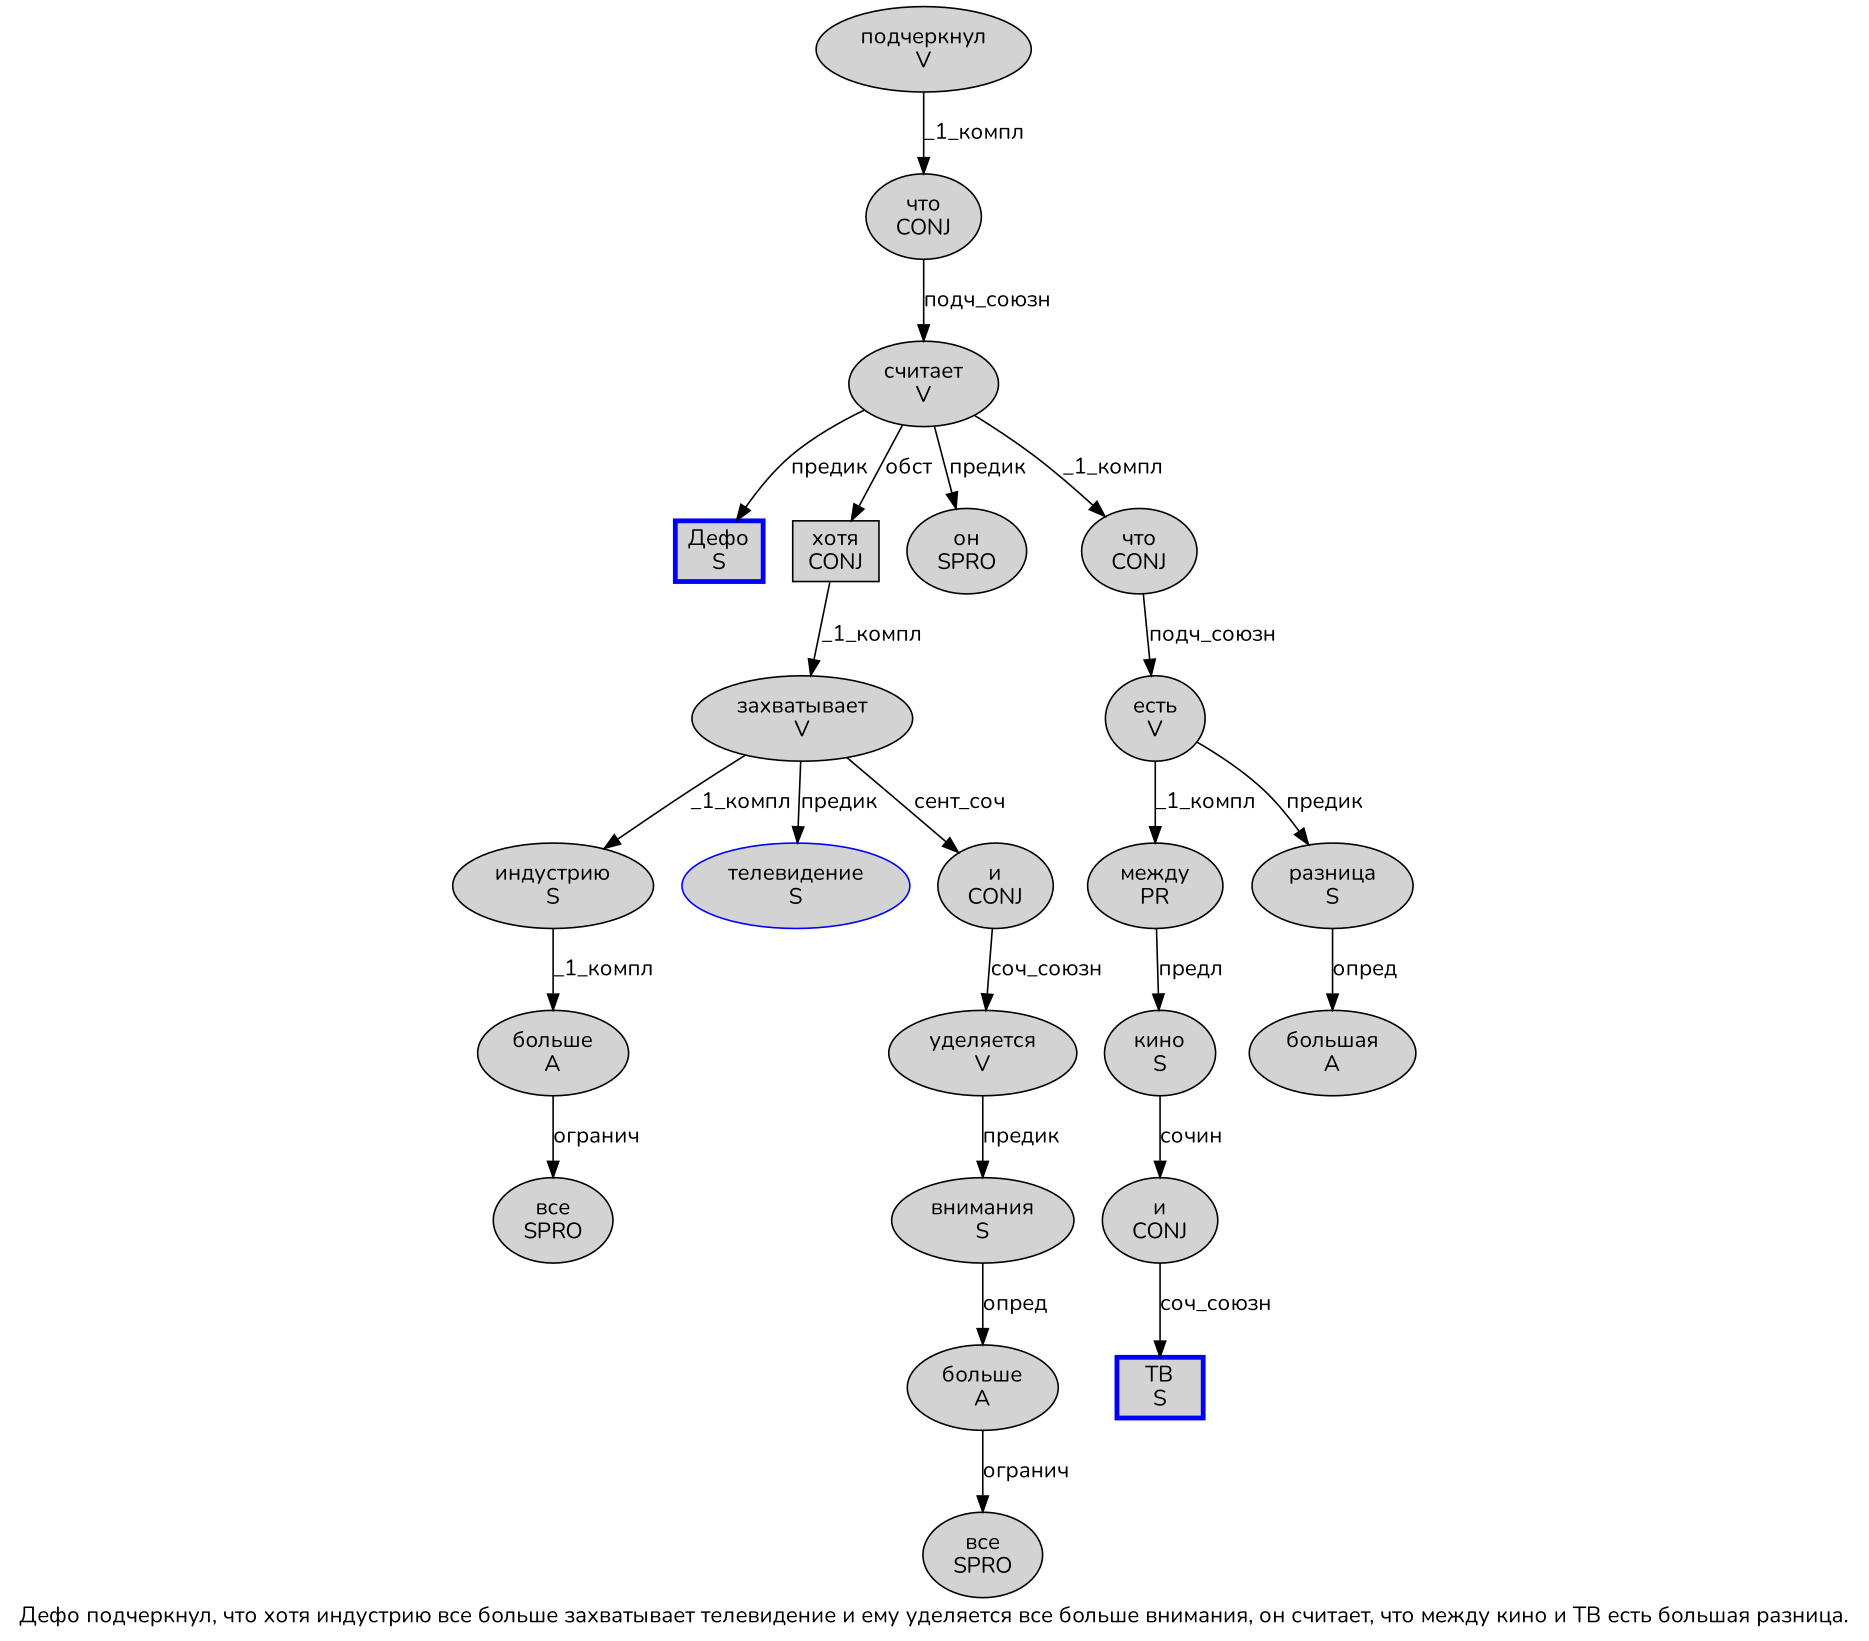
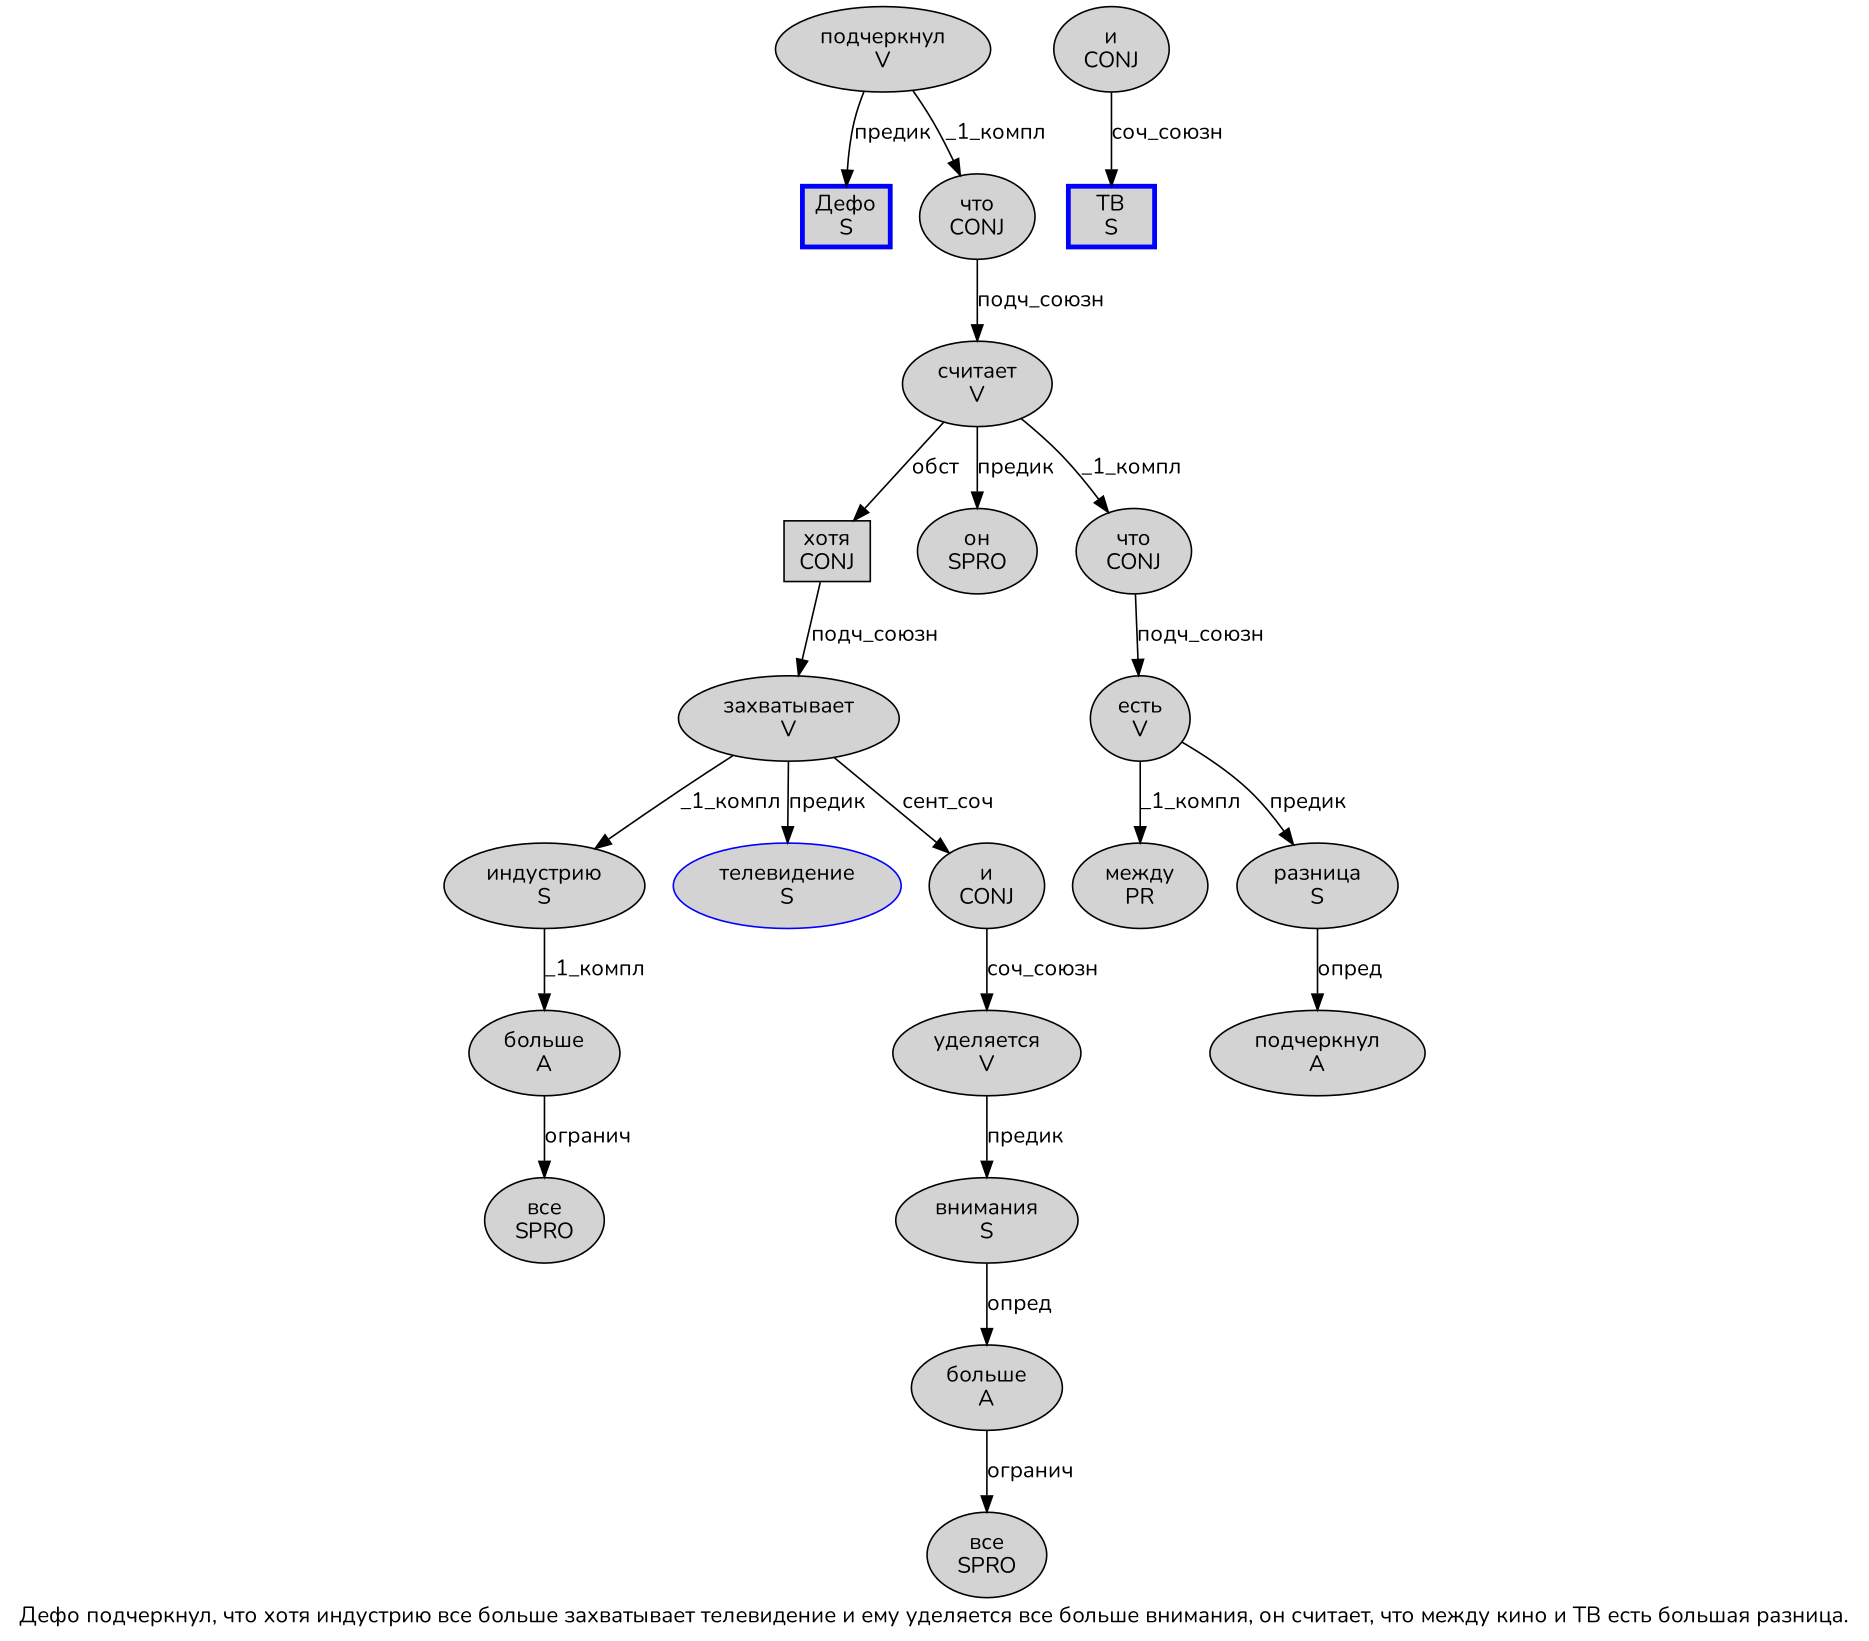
(798, 450) -> (852, 130)
(873, 635) -> (875, 635)
(1160, 1053) -> none
(1333, 1053) -> (1318, 1053)
